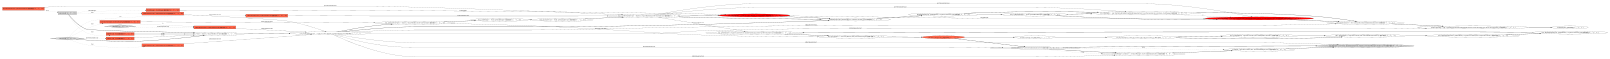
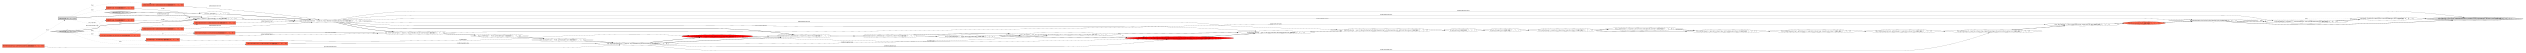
none -> (215, 13)
none -> (215, 33)
(989, 37) -> (1483, 30)
